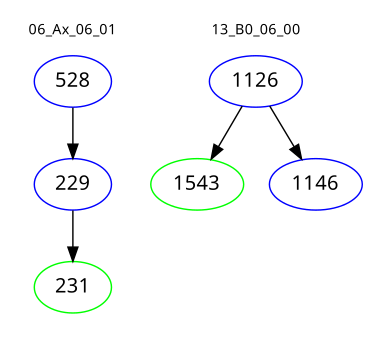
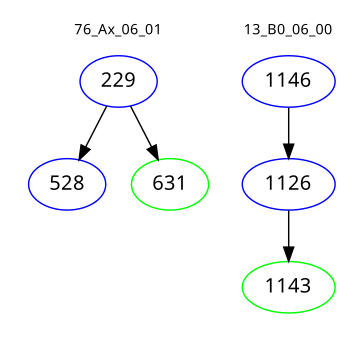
(73, 31) -> (119, 31)
(73, 126) -> (96, 127)
(282, 126) -> (289, 126)
(197, 184) -> (289, 287)
(73, 287) -> (170, 184)
